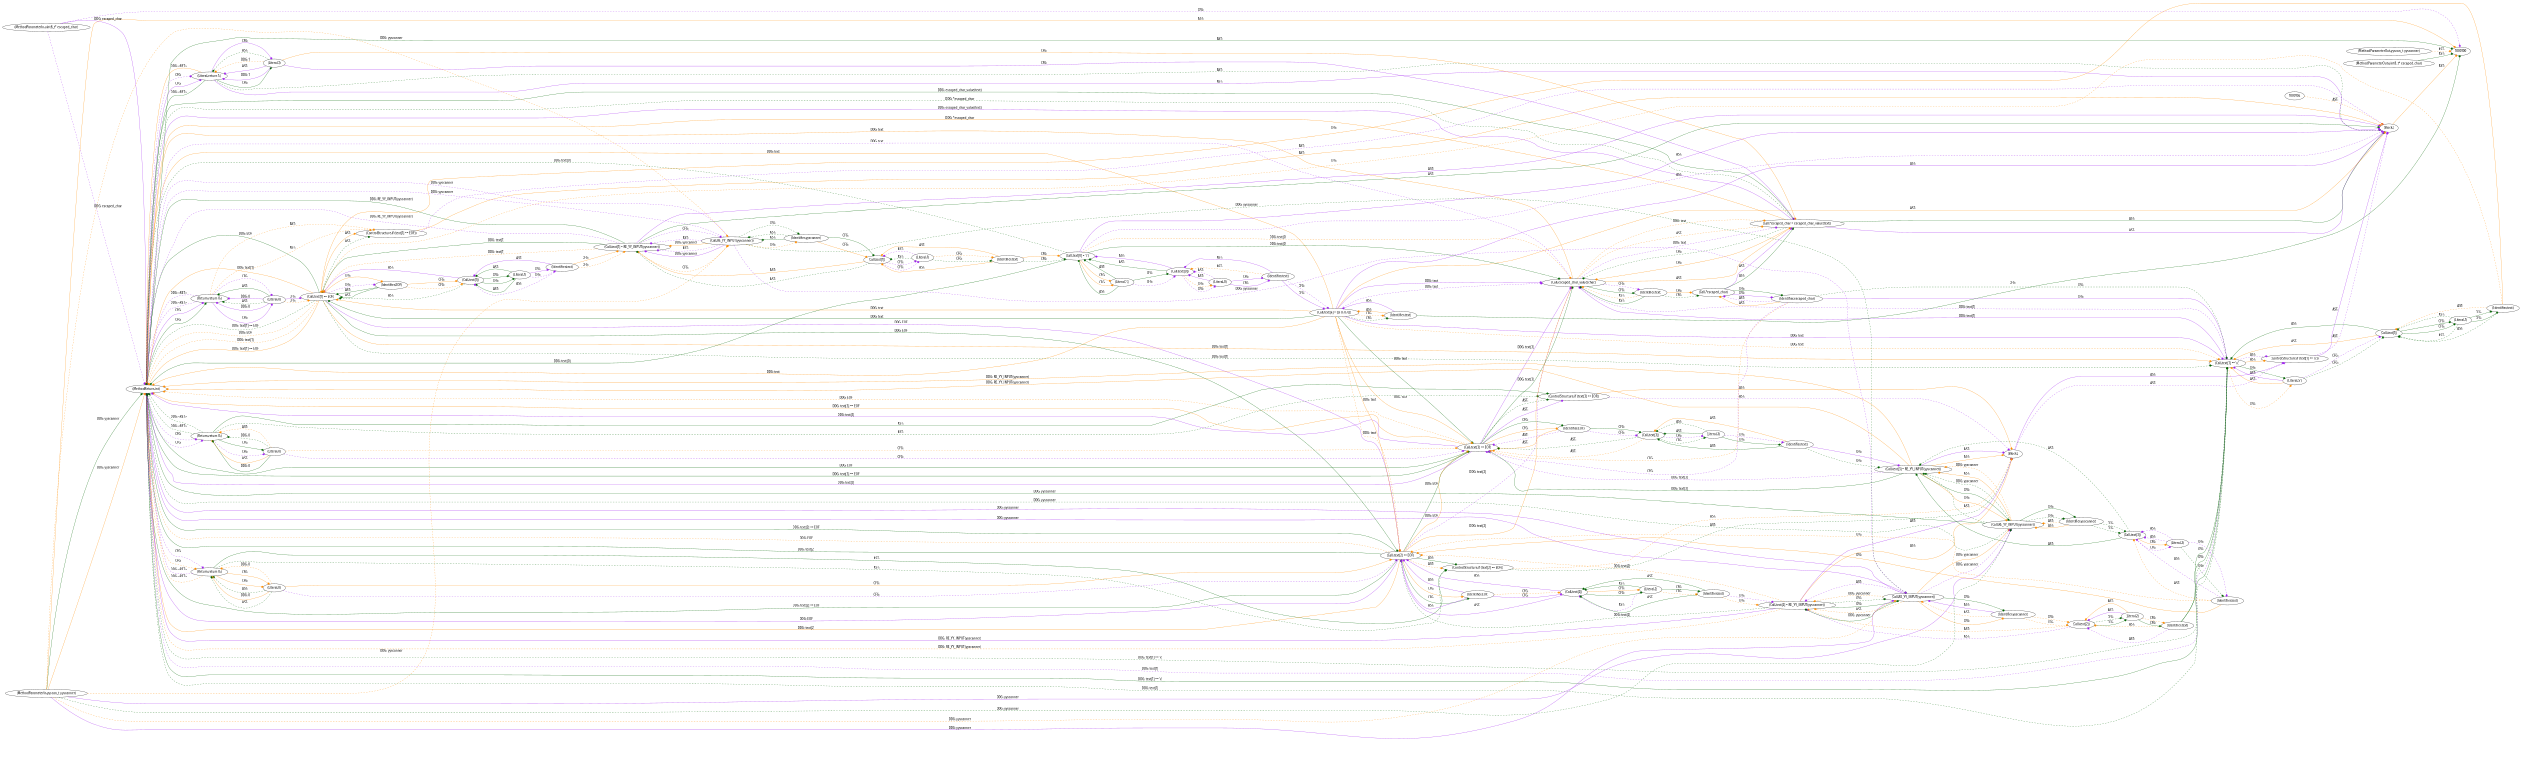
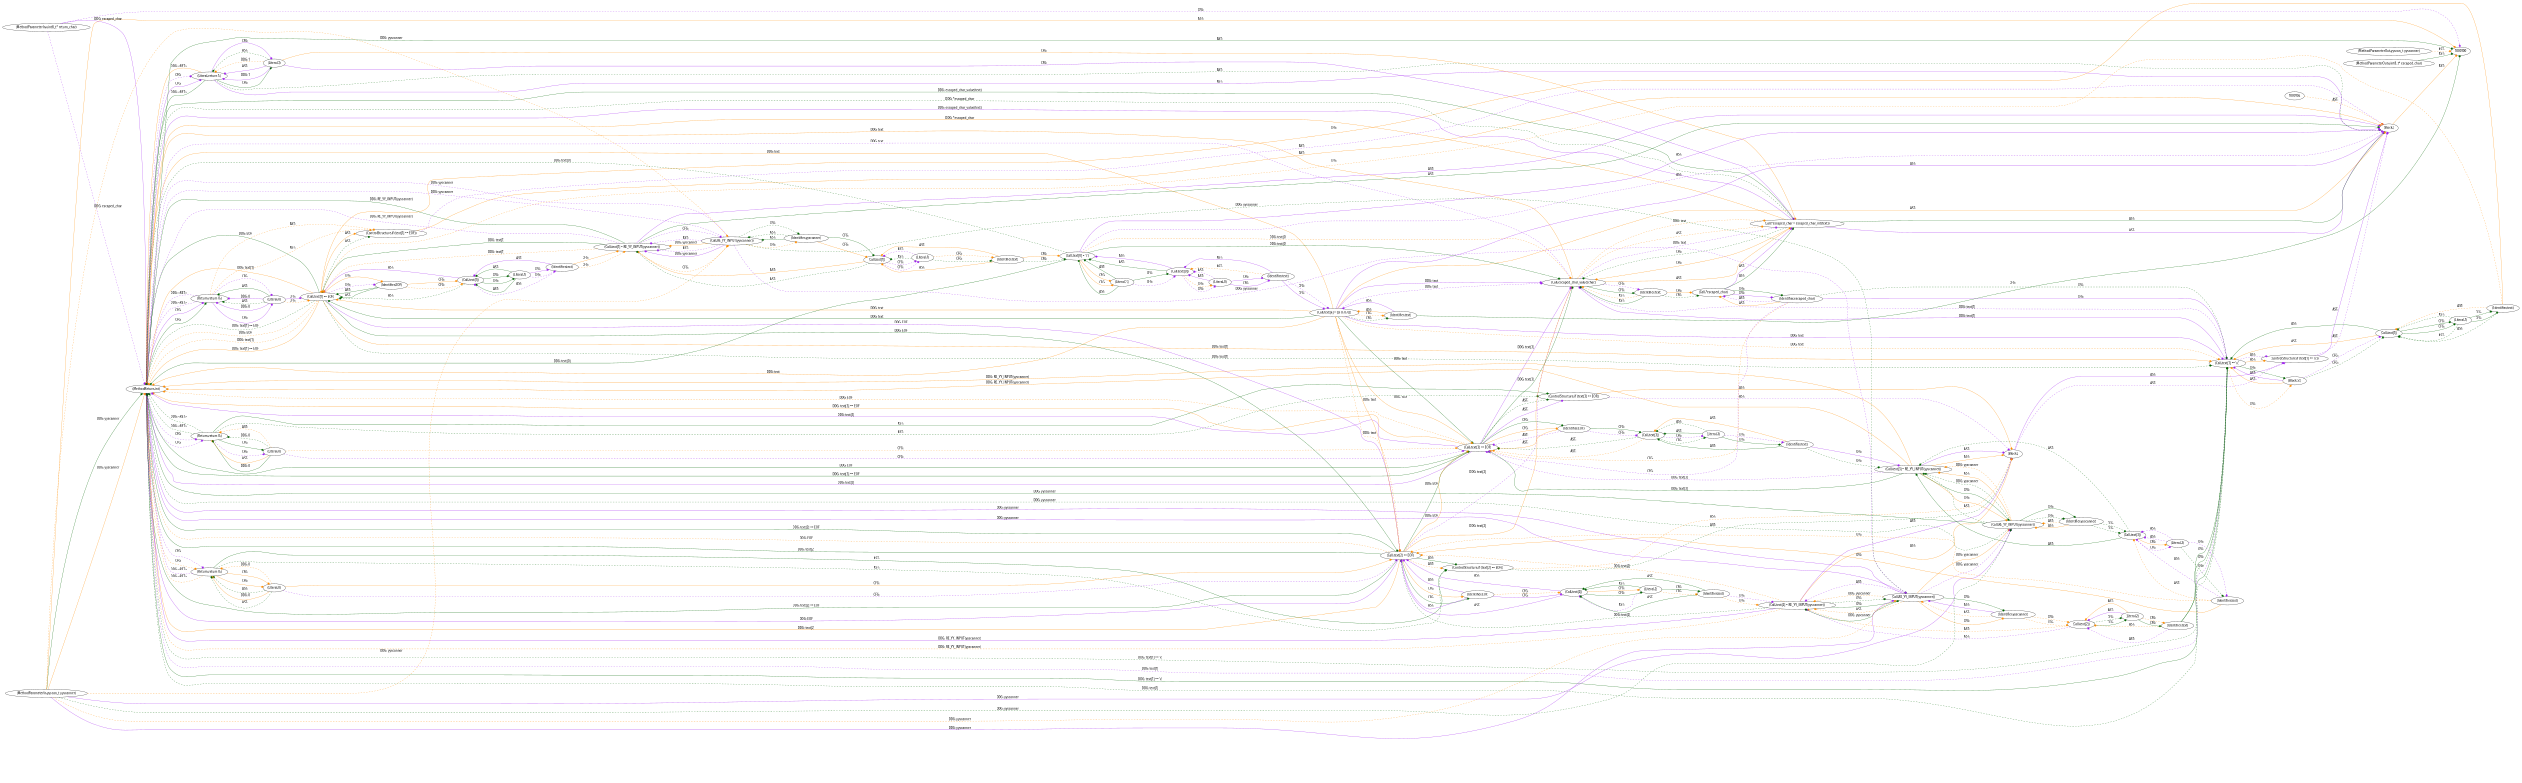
(46, 27) -> (46, 27)
(1797, 224) -> (1797, 224)
(2295, 381) -> (2295, 381)
